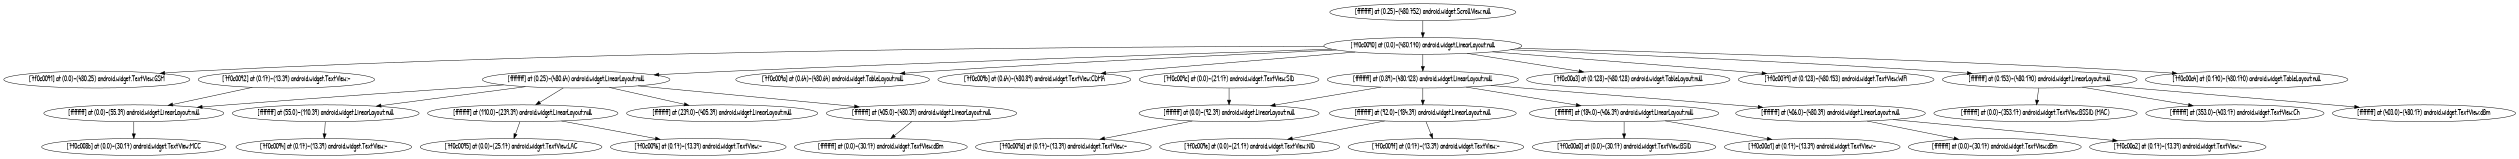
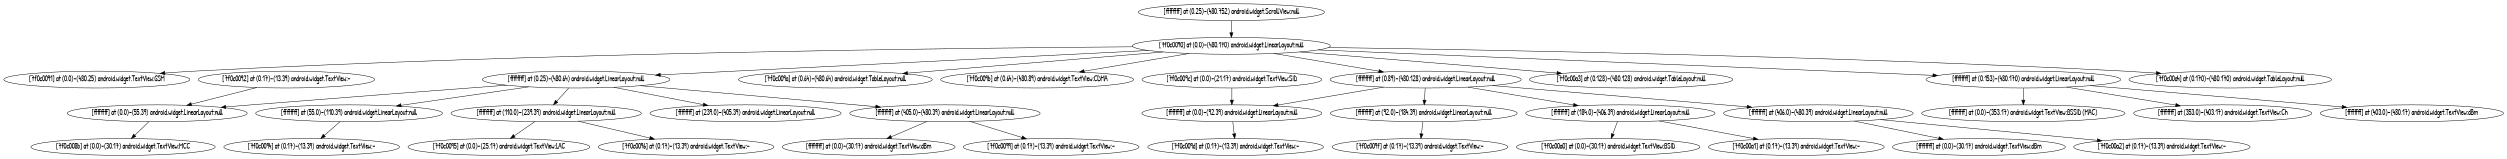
(1836, 80) -> none
none -> (1051, 147)
(1250, 147) -> none
